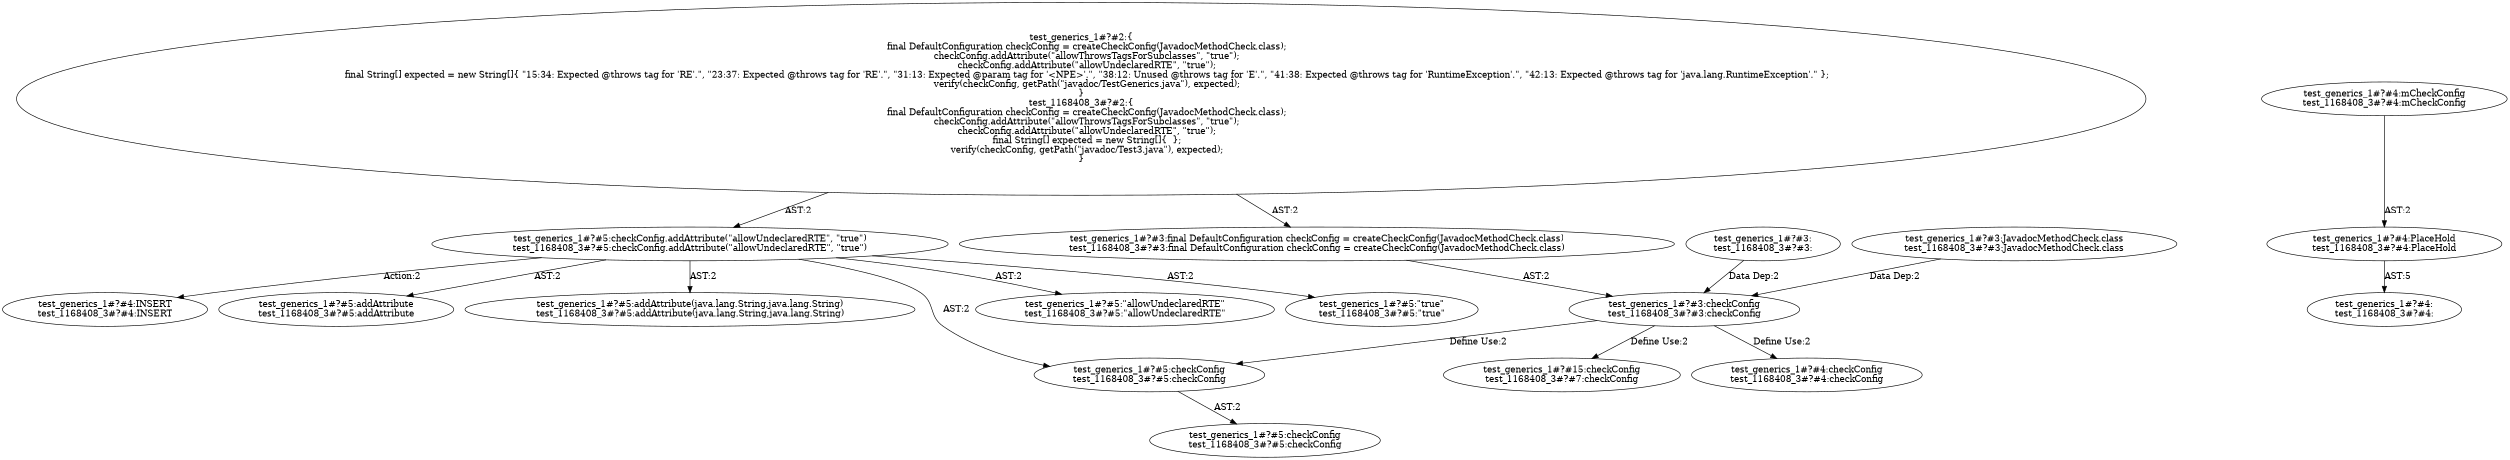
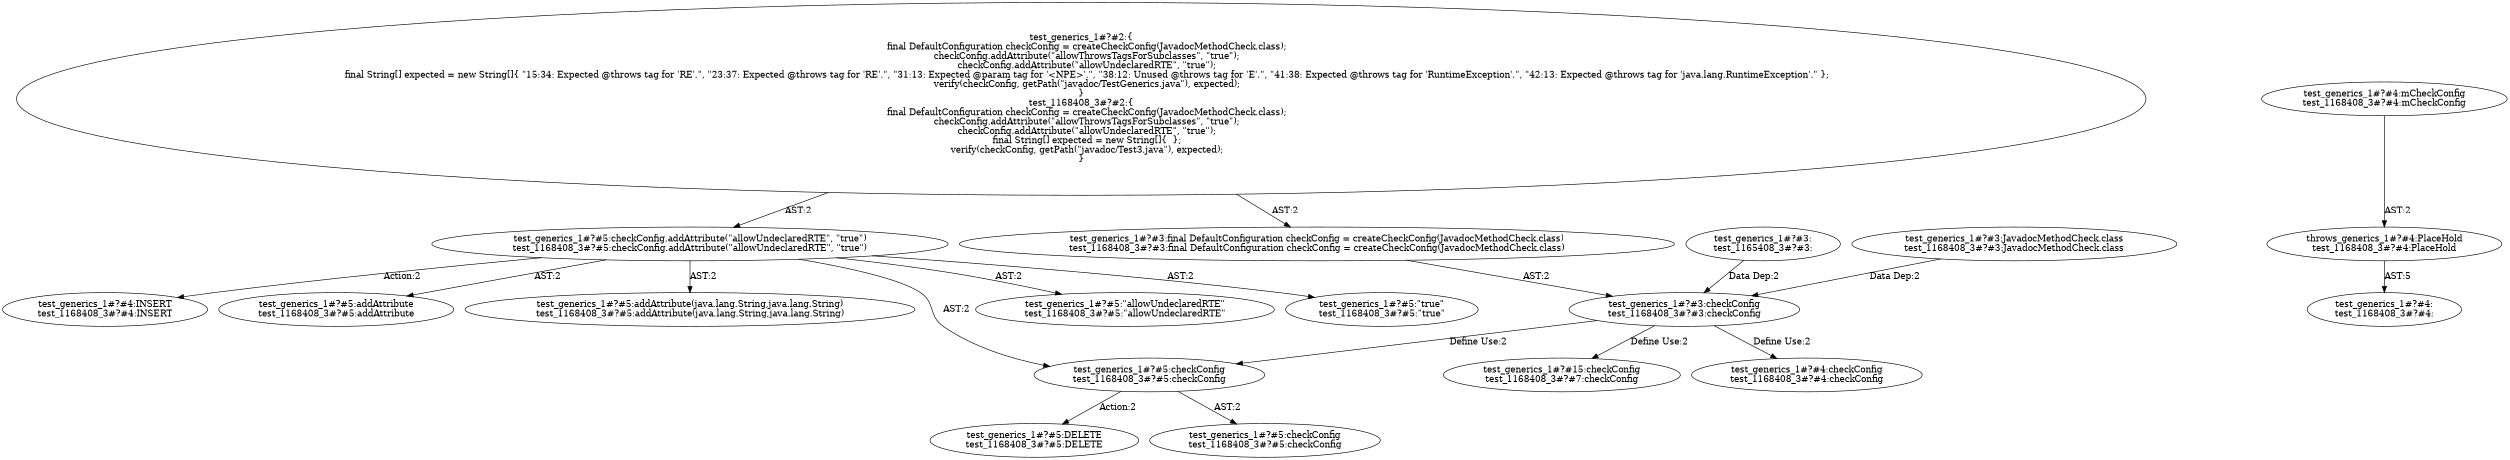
(1763, 244) -> (1763, 244)
(2384, 244) -> (2384, 244)
none -> (1034, 440)
